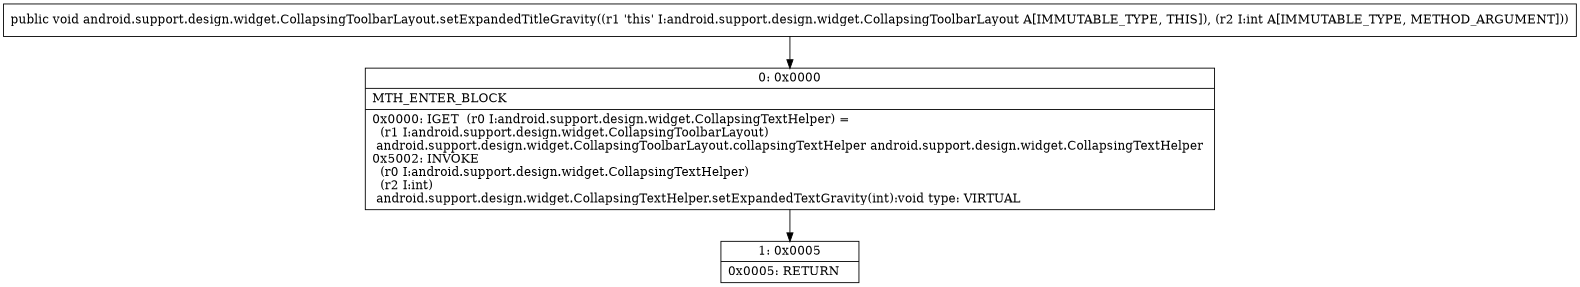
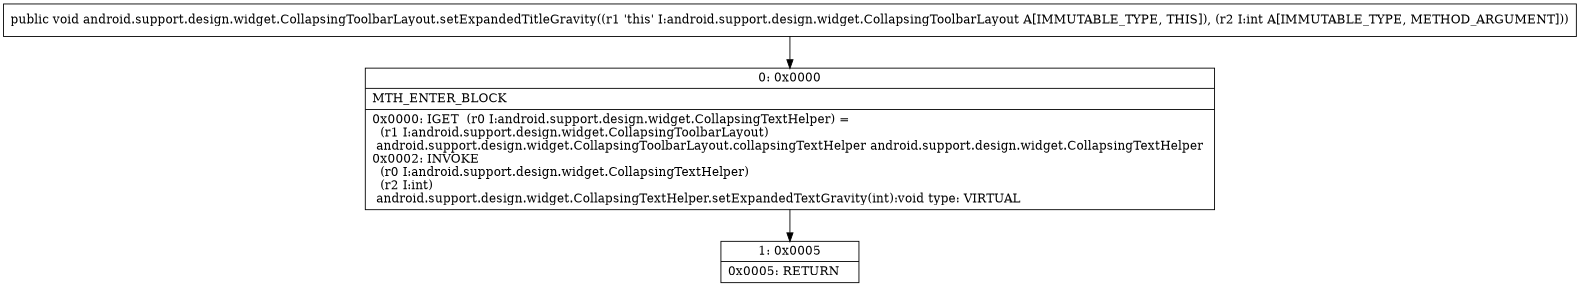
(430, 159) -> (430, 159)
